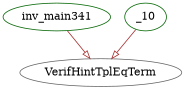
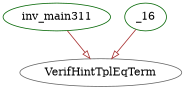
(57, 17) -> (57, 17)
(146, 17) -> (146, 17)
